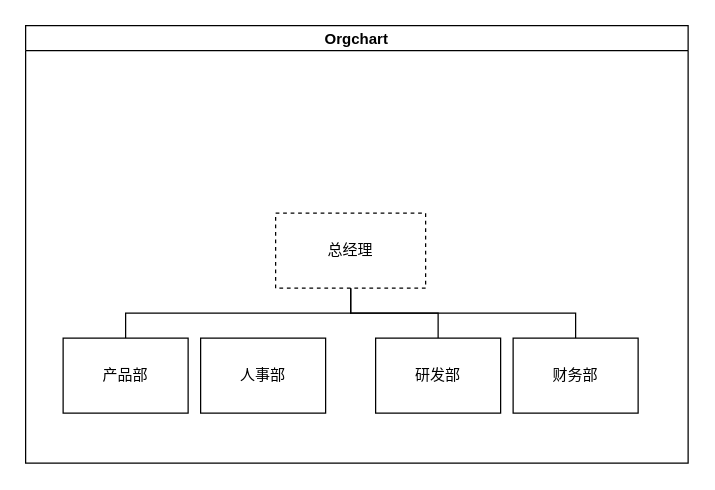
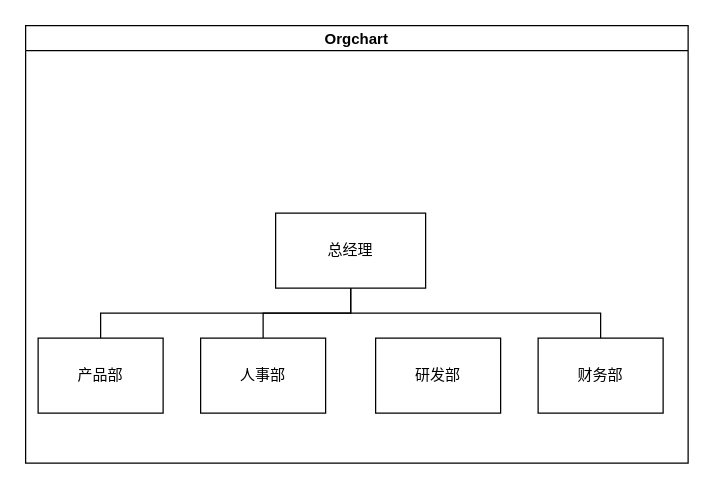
(351, 251) -> (351, 251)
none -> (263, 326)
(438, 327) -> none
(126, 376) -> (101, 376)
(576, 376) -> (601, 376)
